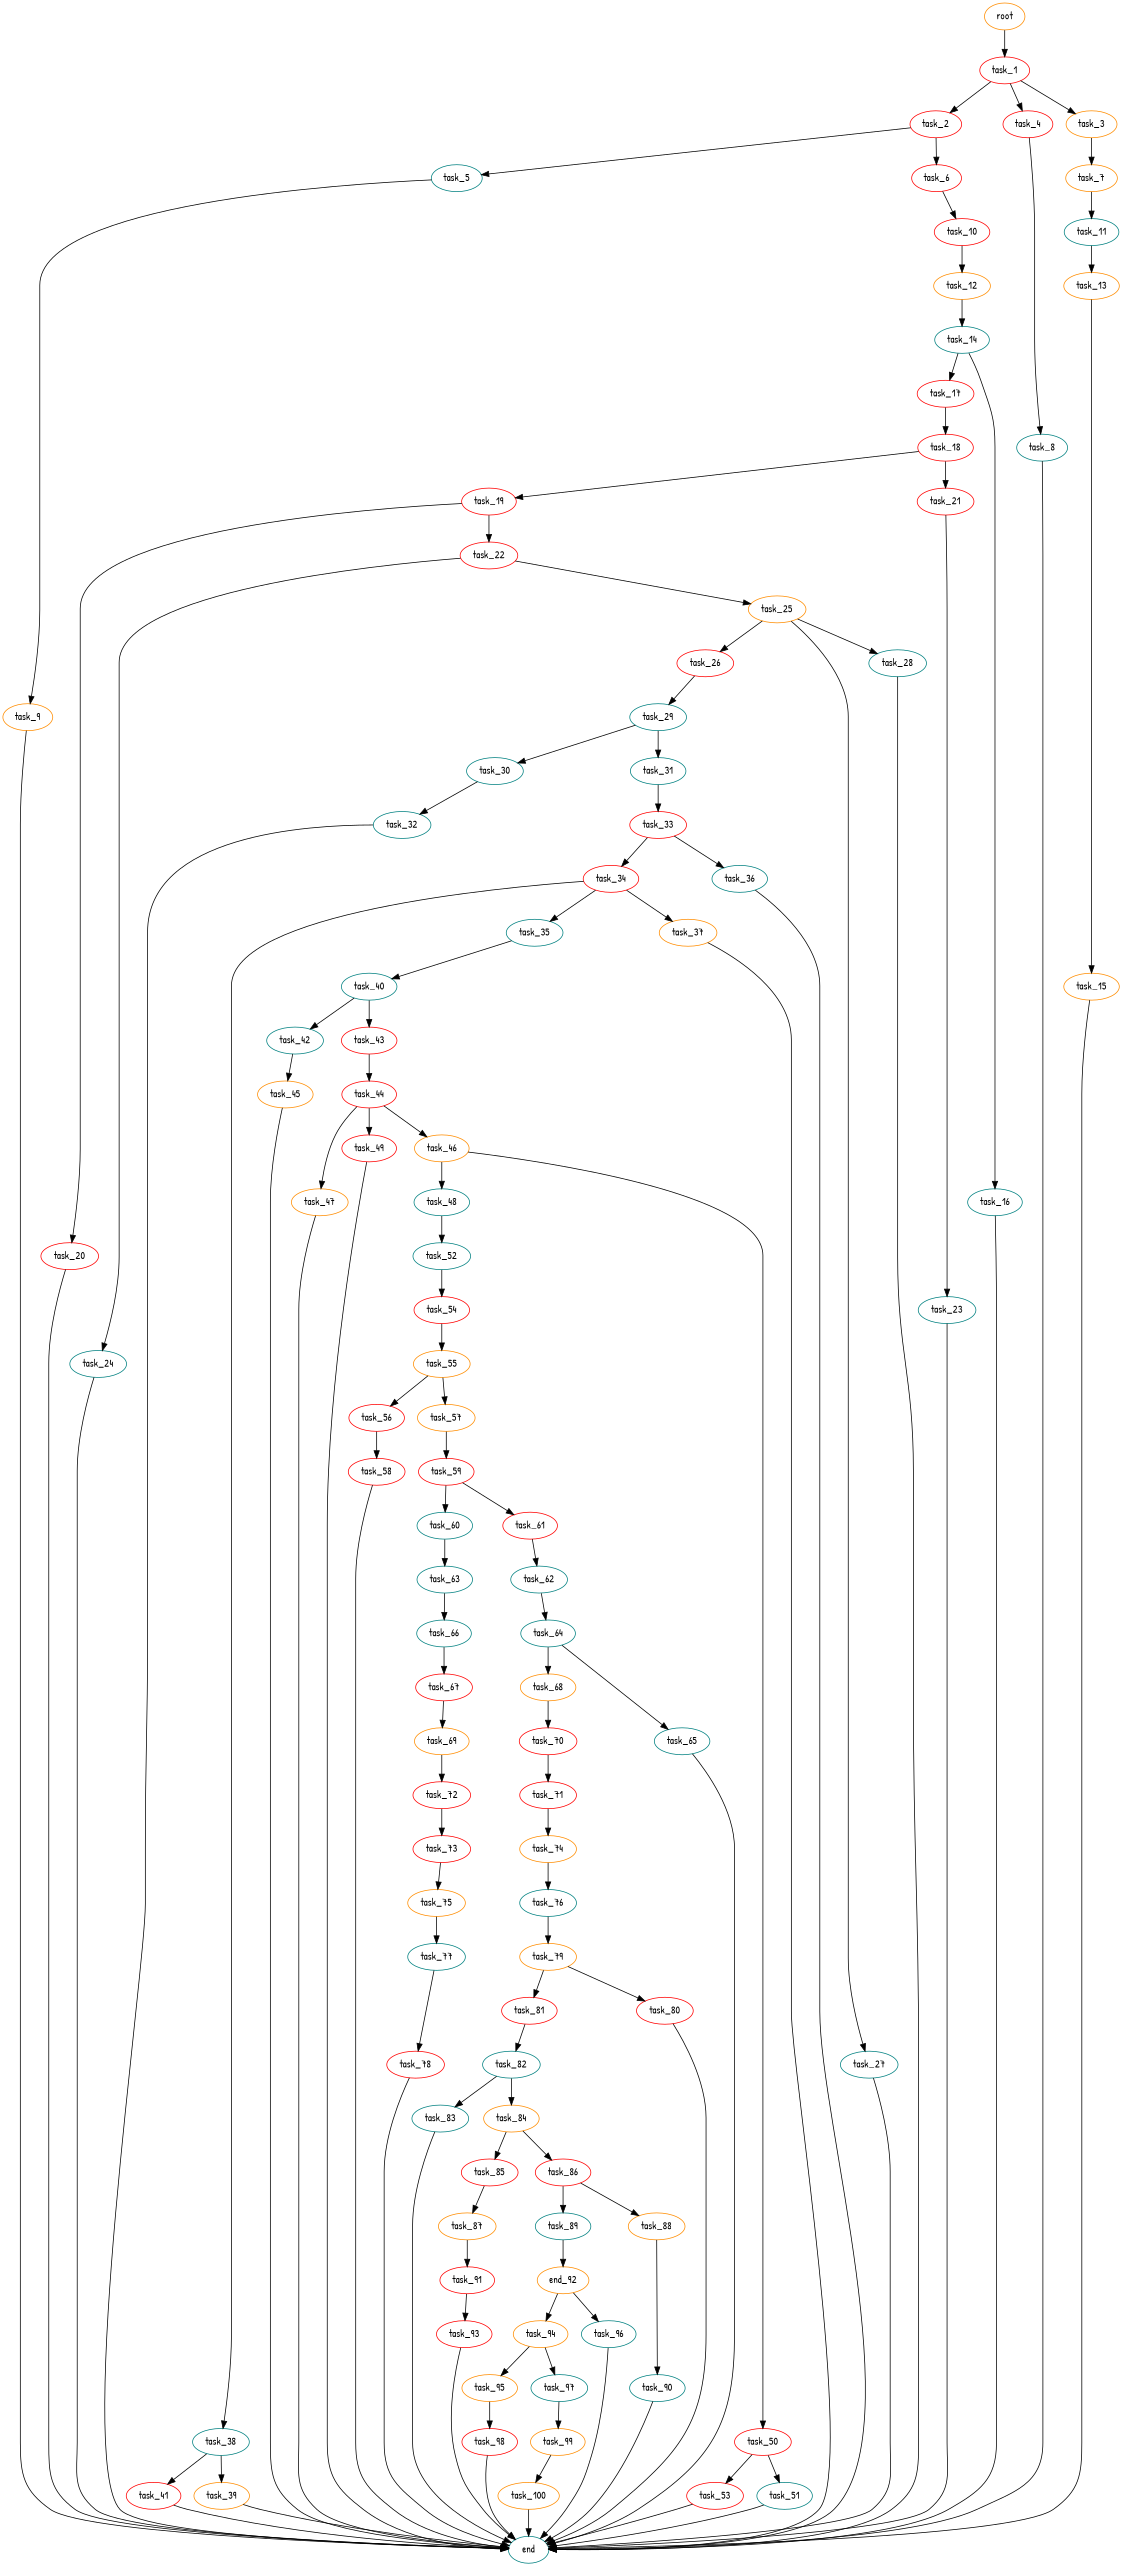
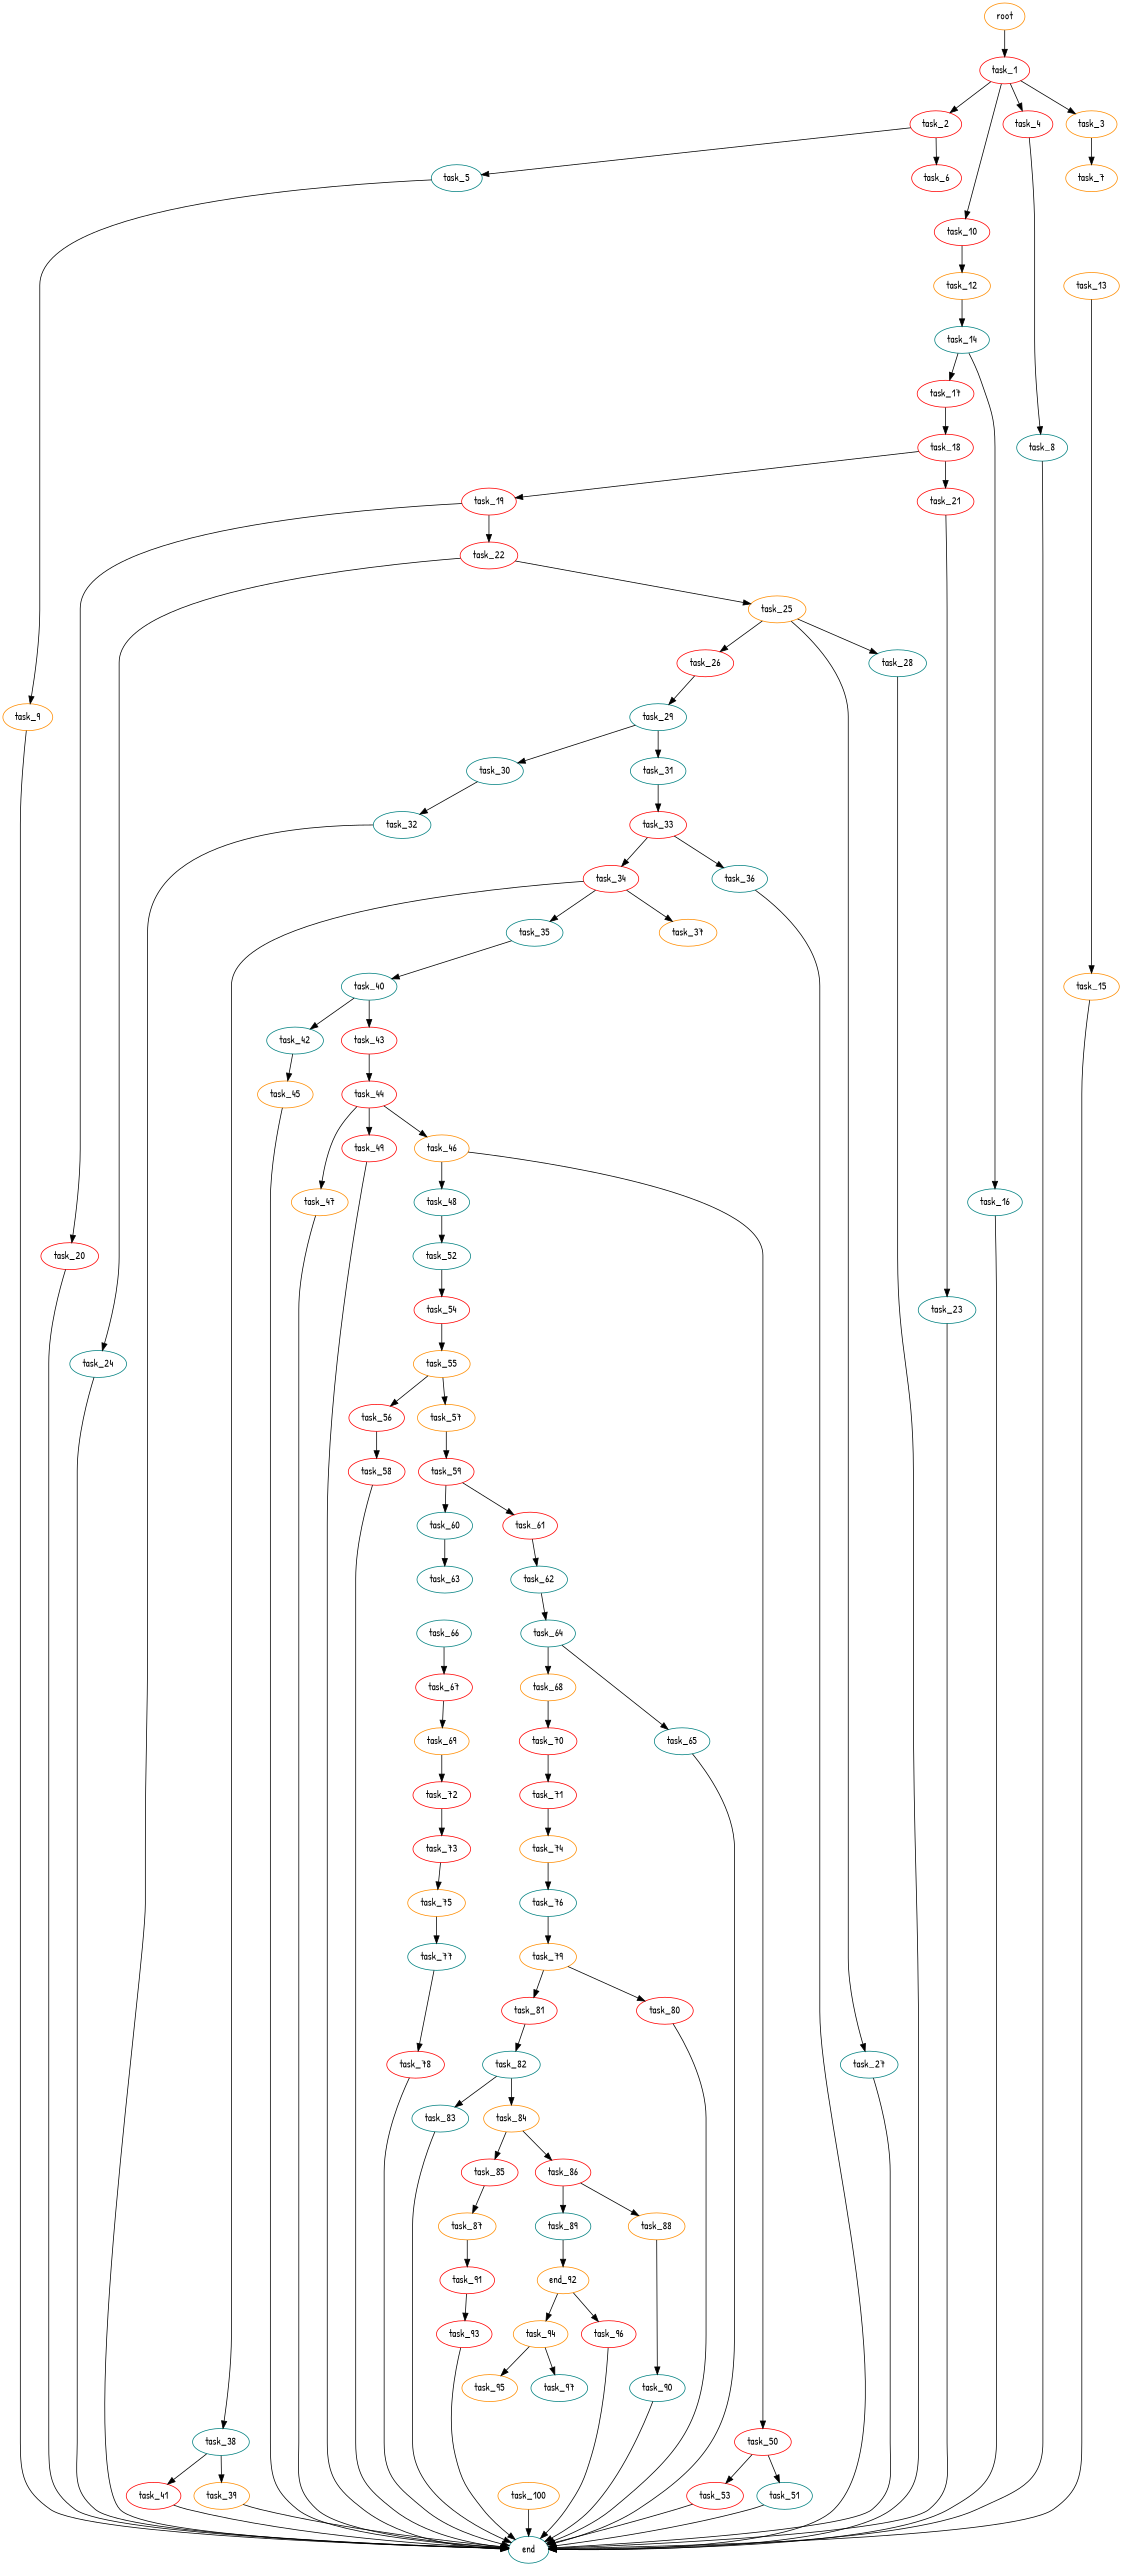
(948, 202) -> (984, 148)
(1092, 232) -> none
(444, 1603) -> none
(791, 1844) -> none
(609, 2334) -> (609, 2334)
(490, 2442) -> none
(558, 2442) -> none
